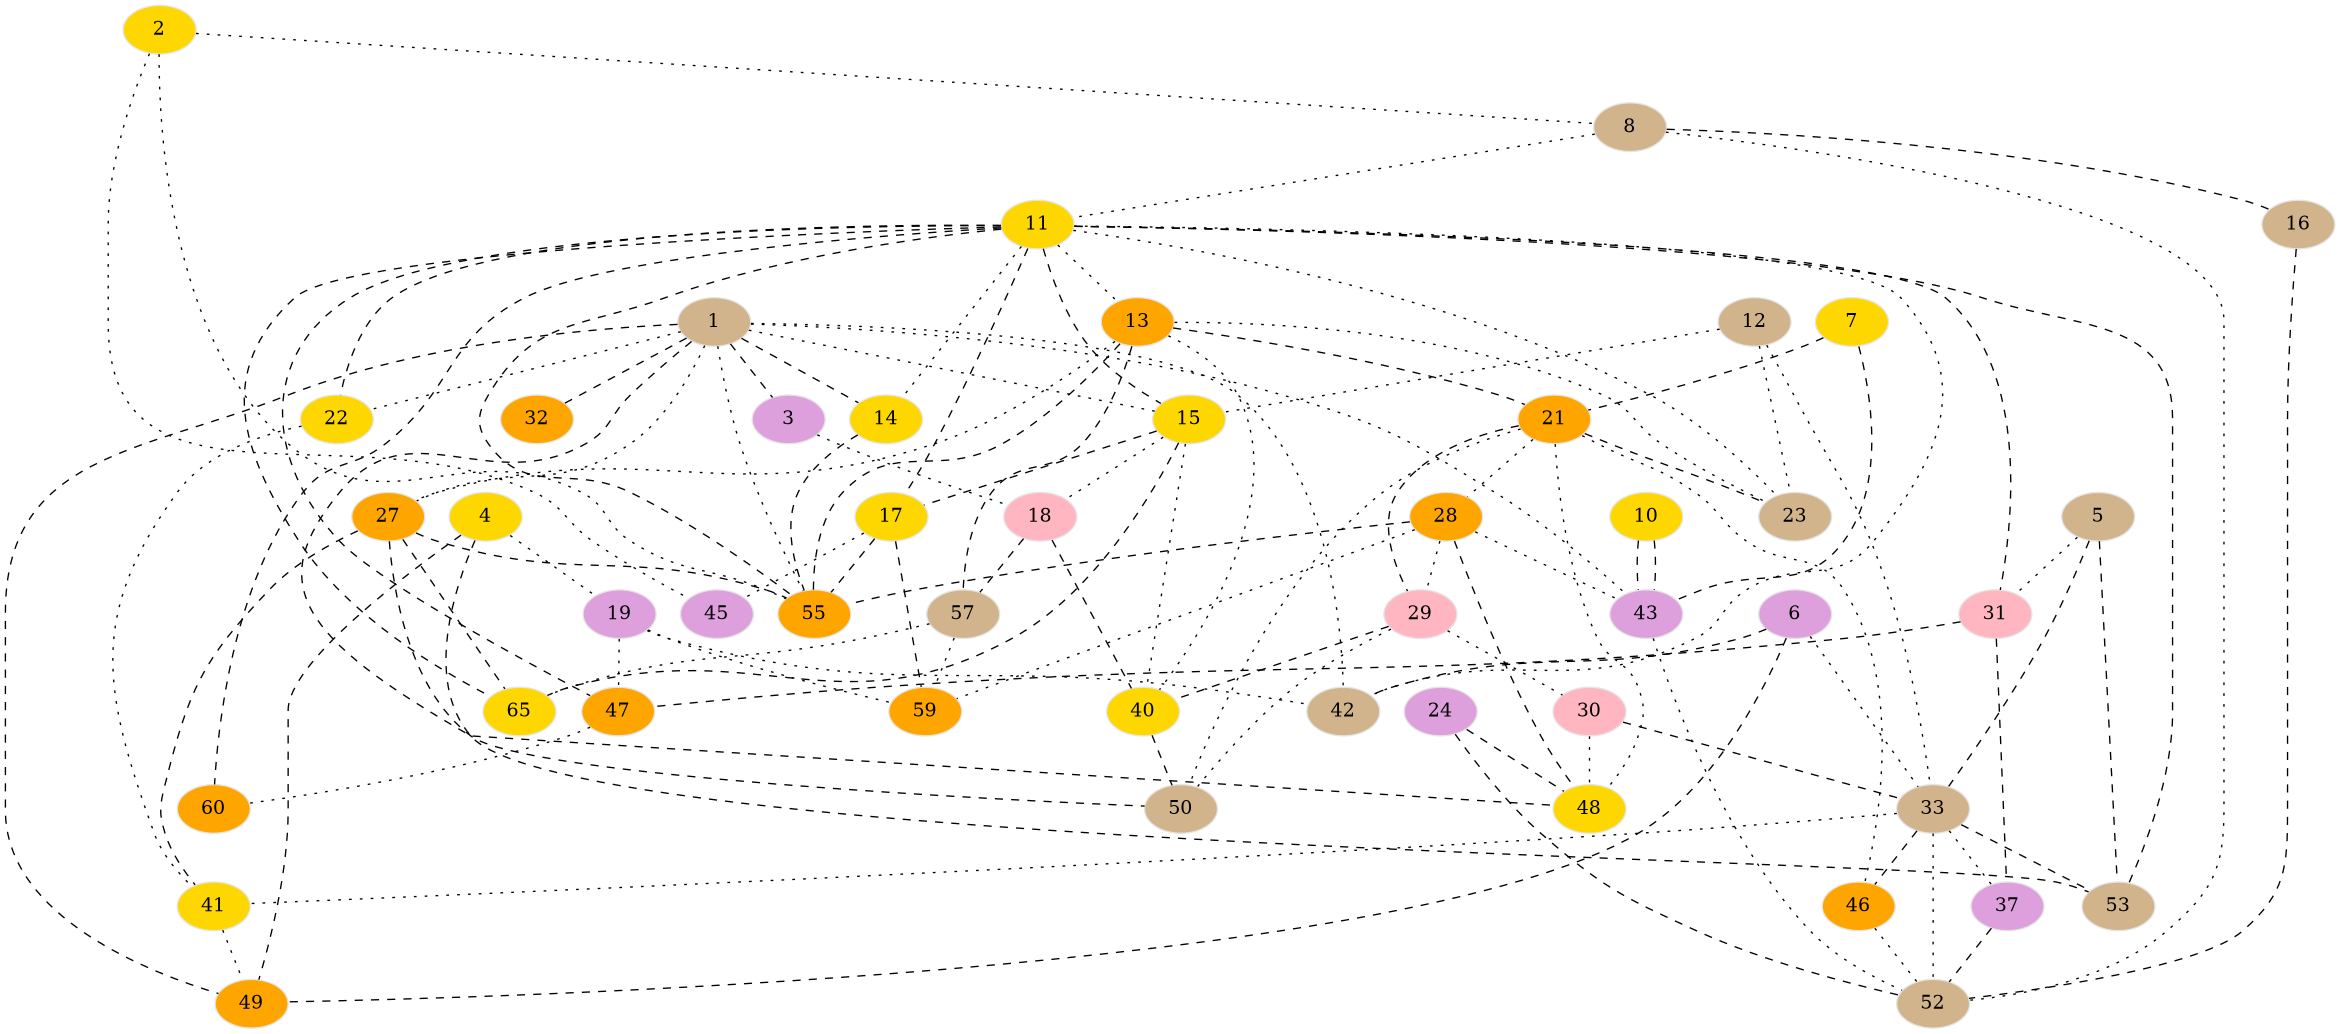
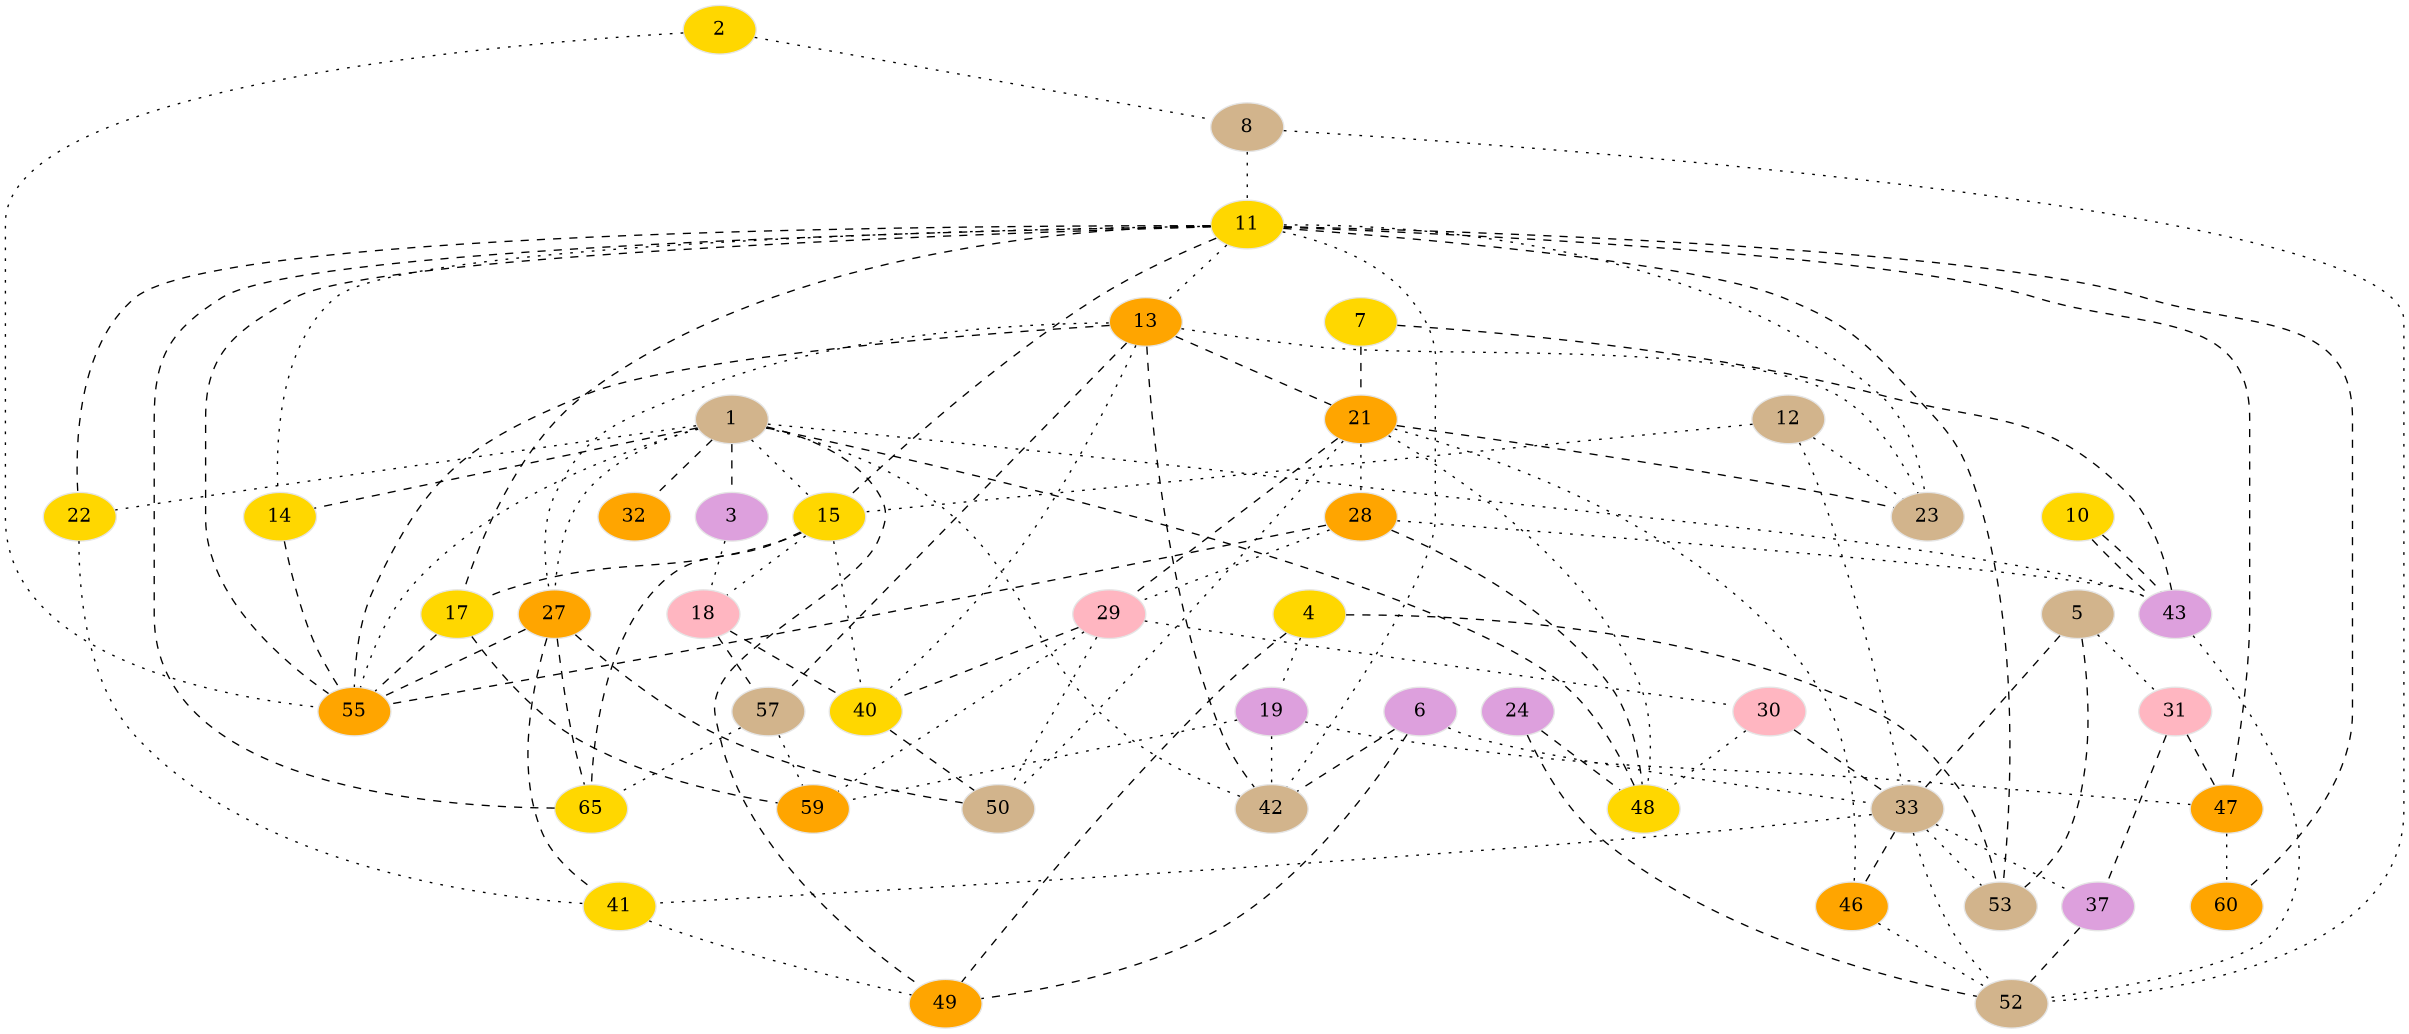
(2298, 225) -> none
(1954, 308) -> none
none -> (1176, 574)
(717, 614) -> none
(1186, 614) -> (961, 712)
(2026, 858) -> (1954, 858)
